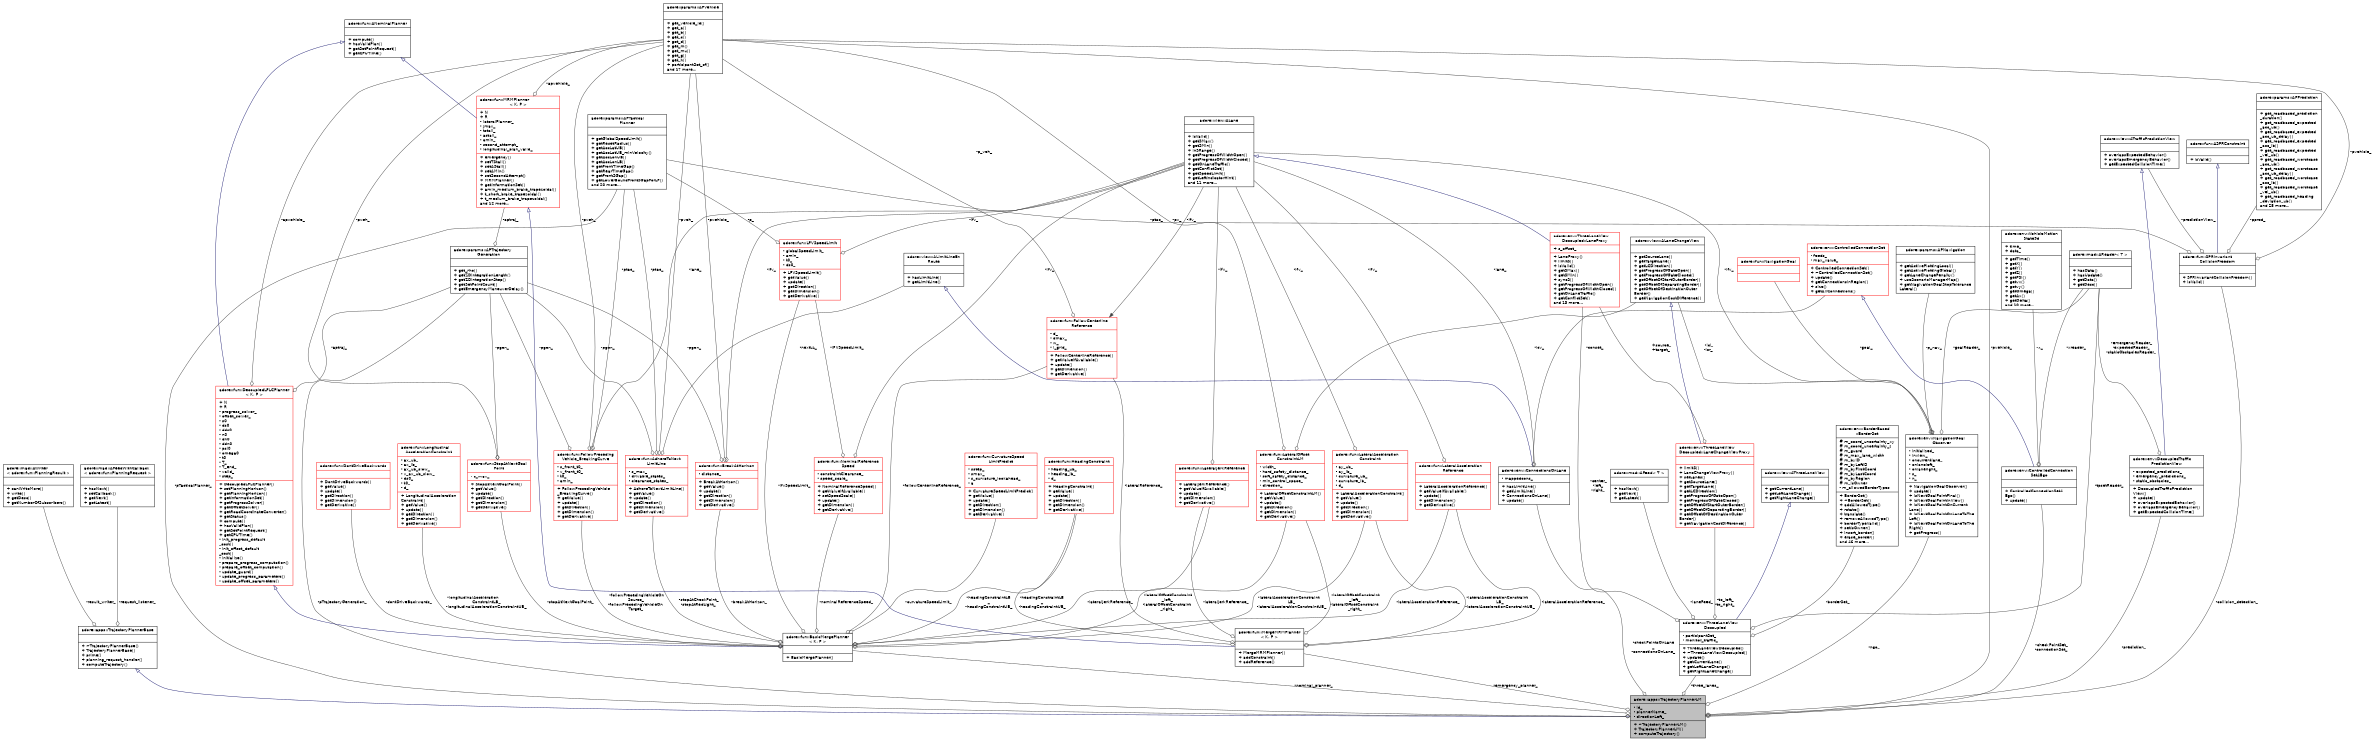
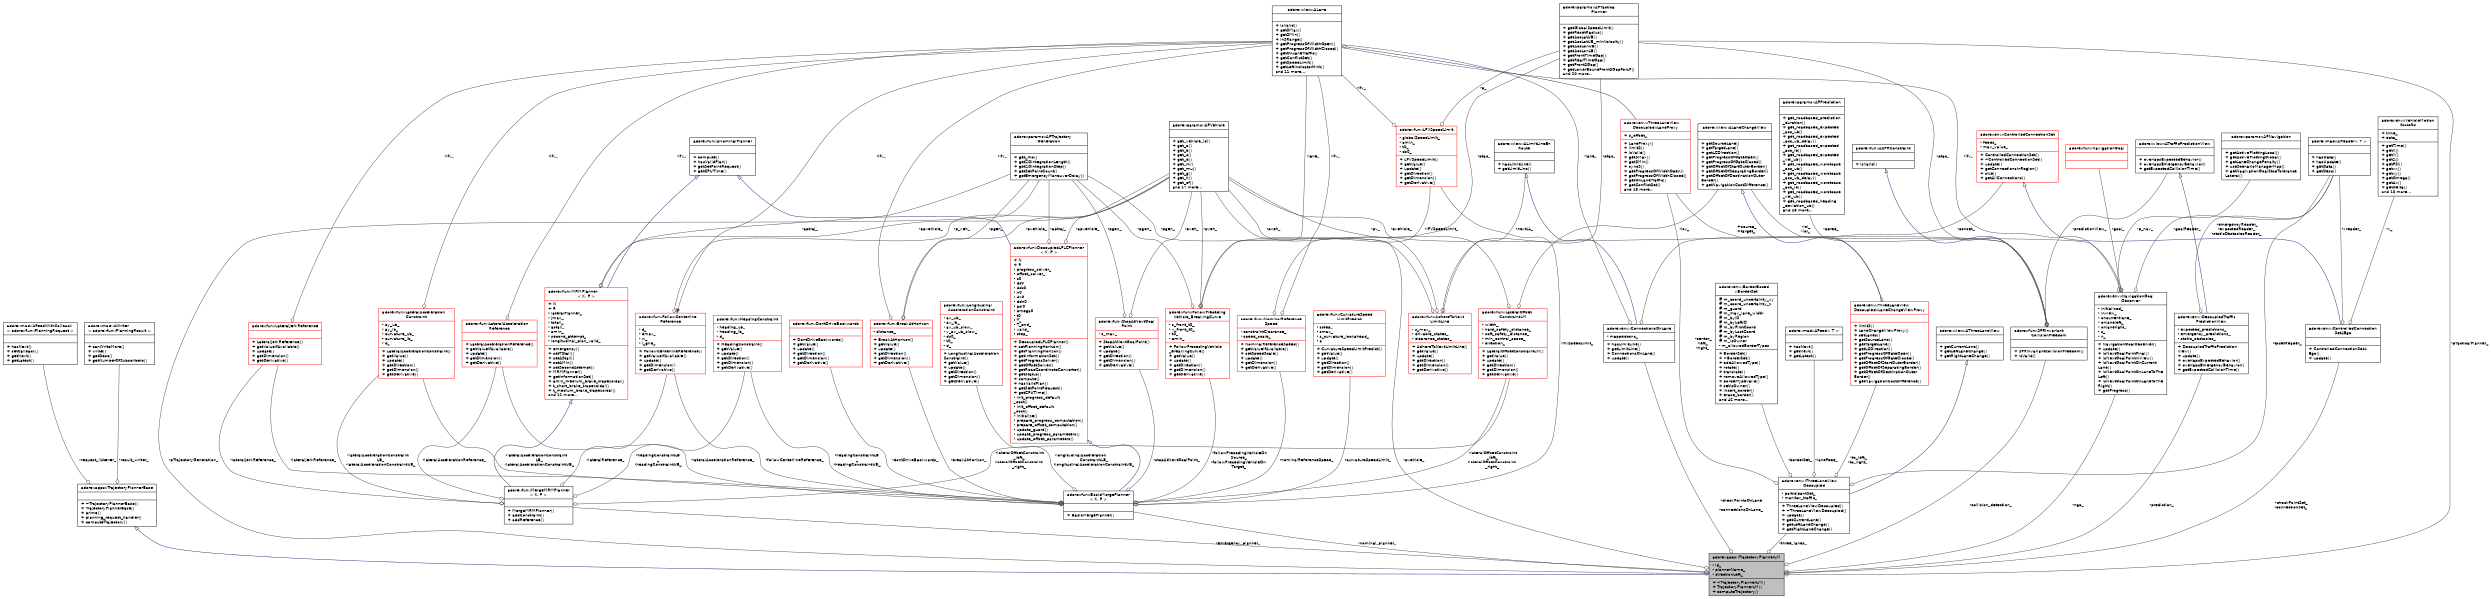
(688, 65) -> (1183, 183)
(500, 224) -> (766, 225)
(679, 613) -> none
